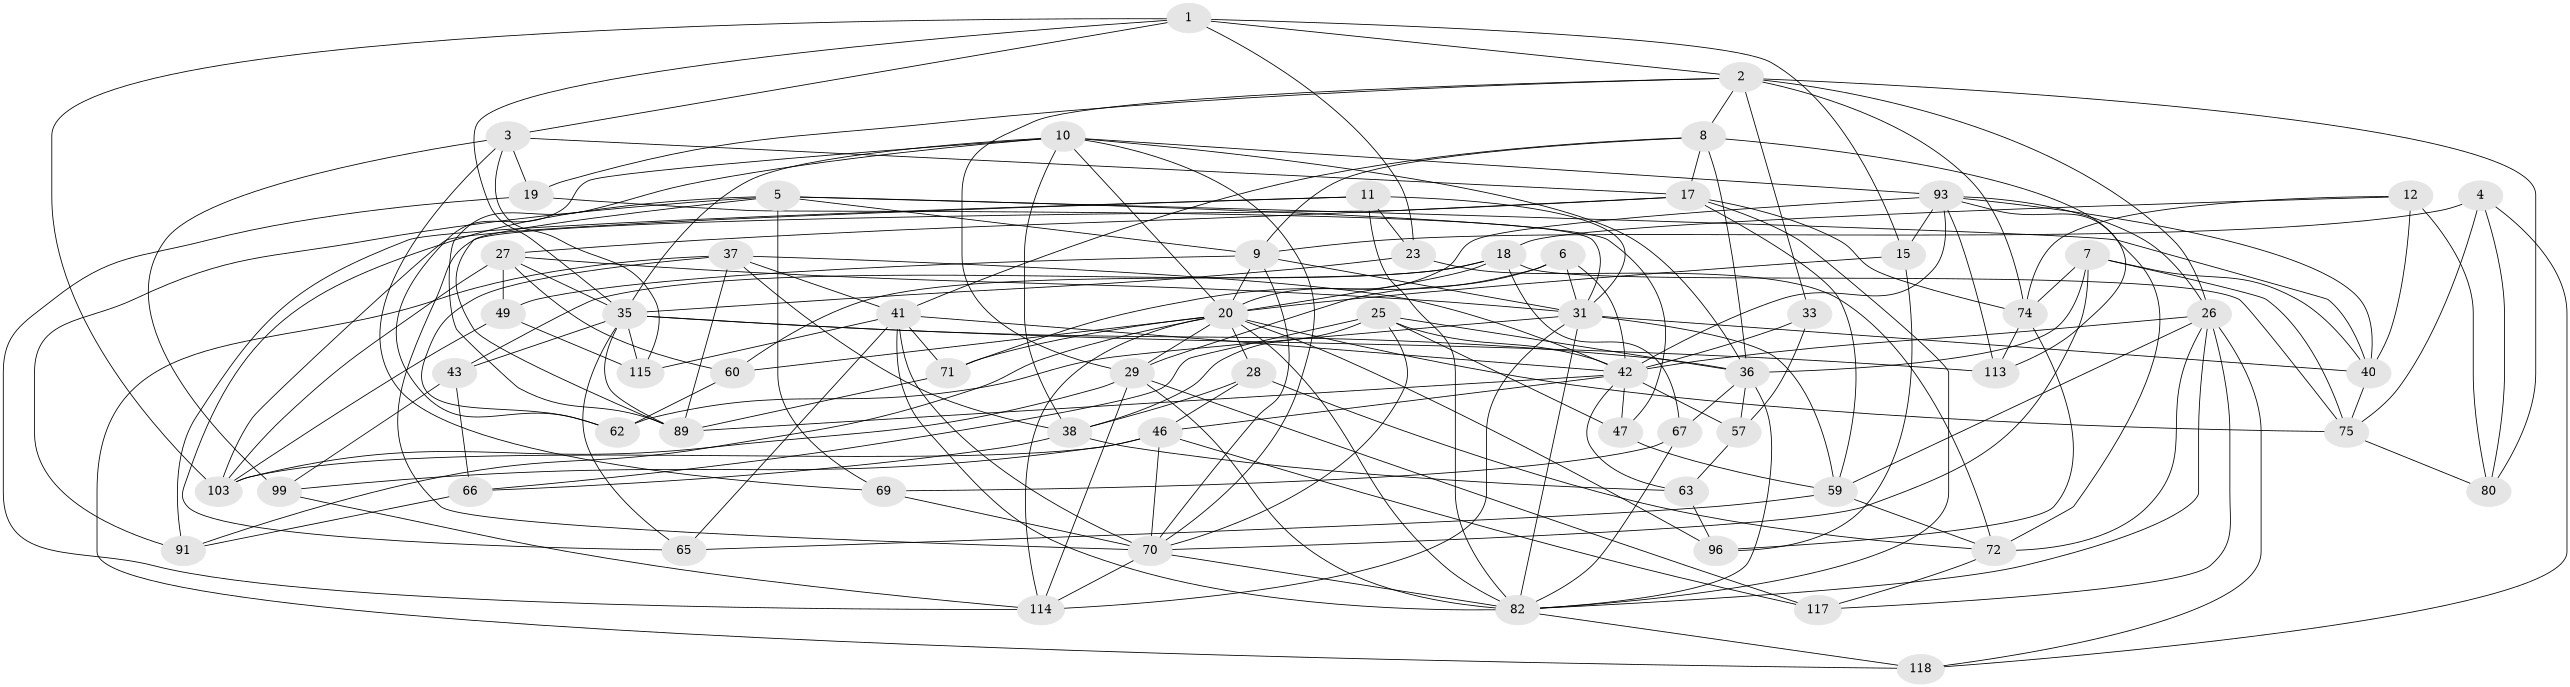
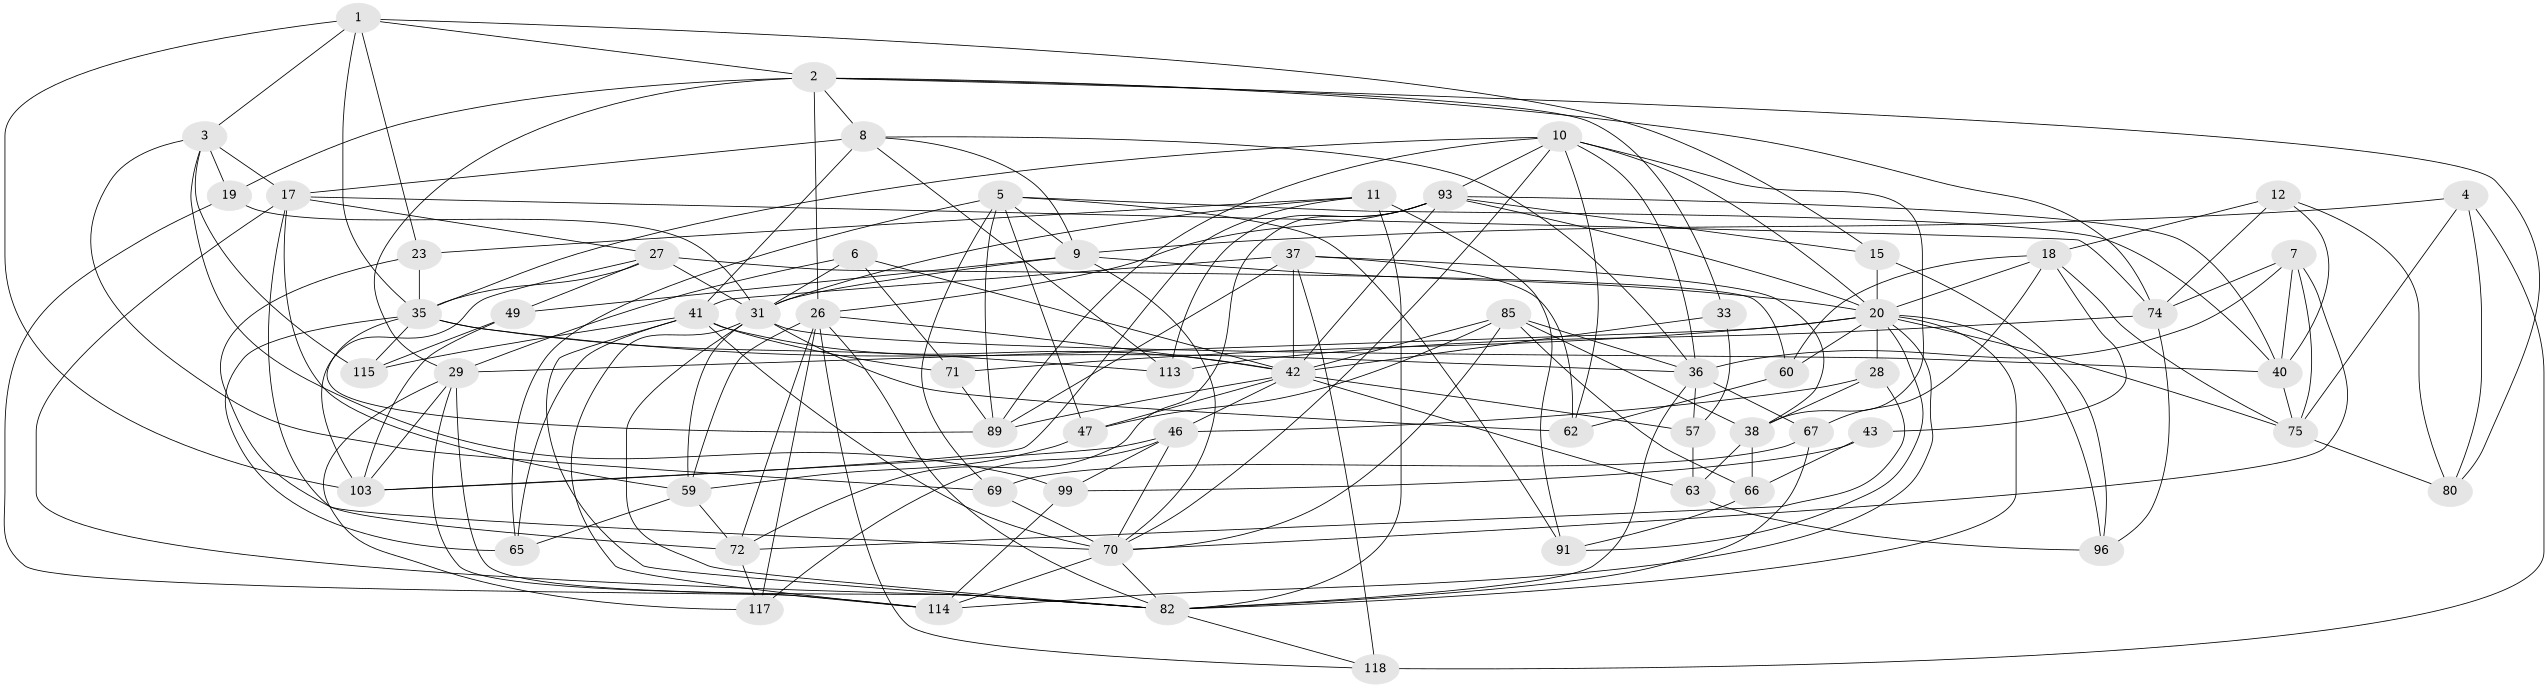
(1379, 314) -> (1509, 314)
(540, 344) -> none
